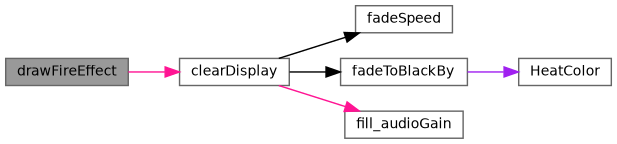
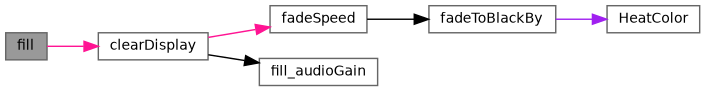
(312, 48) -> (232, 33)
(67, 72) -> (26, 46)
(308, 72) -> (391, 19)
(312, 96) -> (227, 58)
